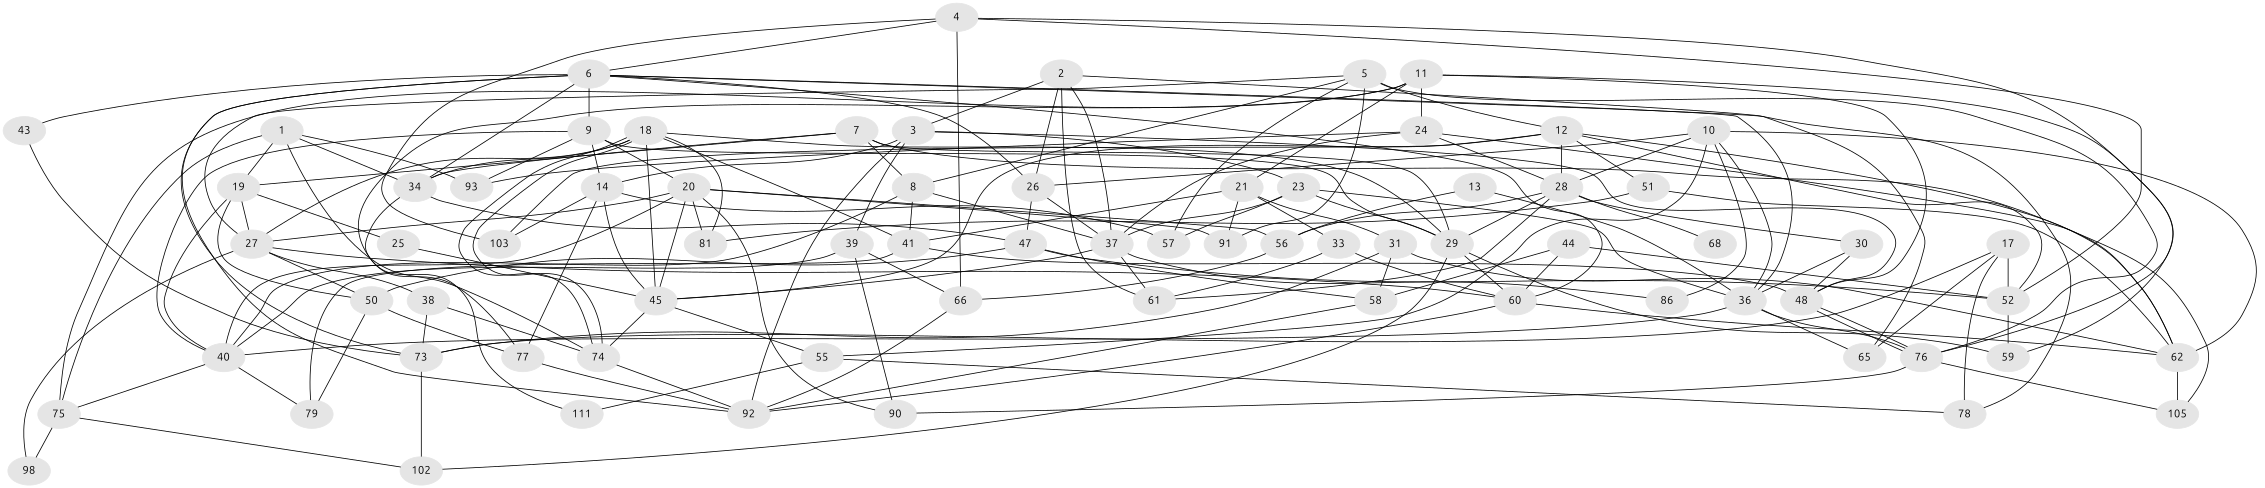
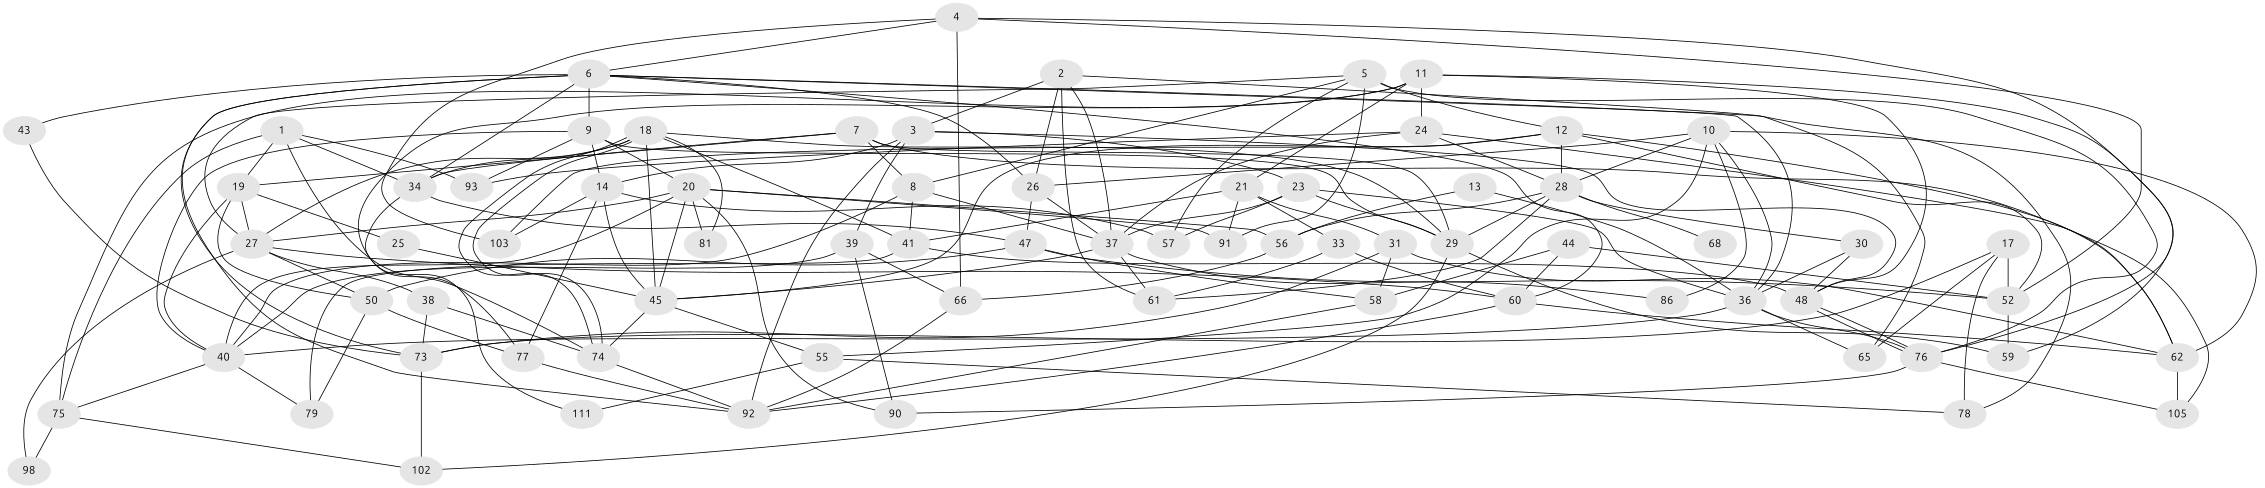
(1648, 187) -> none
(1484, 272) -> none
